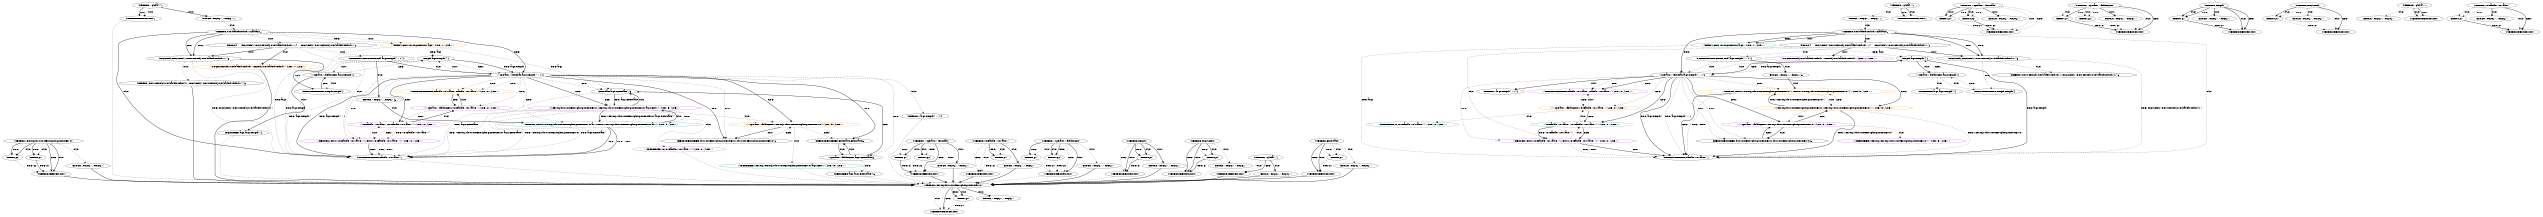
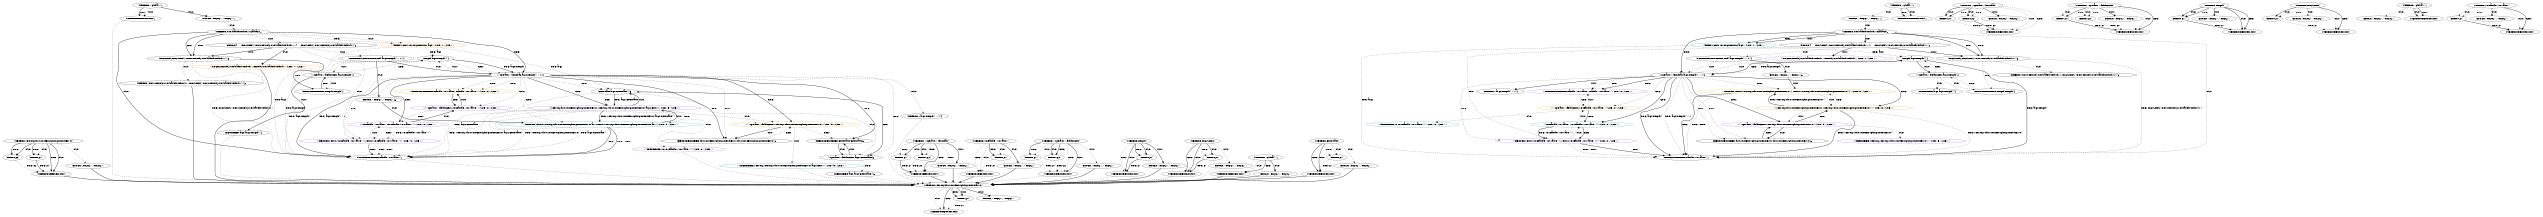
none -> (769, 114)
(848, 149) -> (848, 149)
